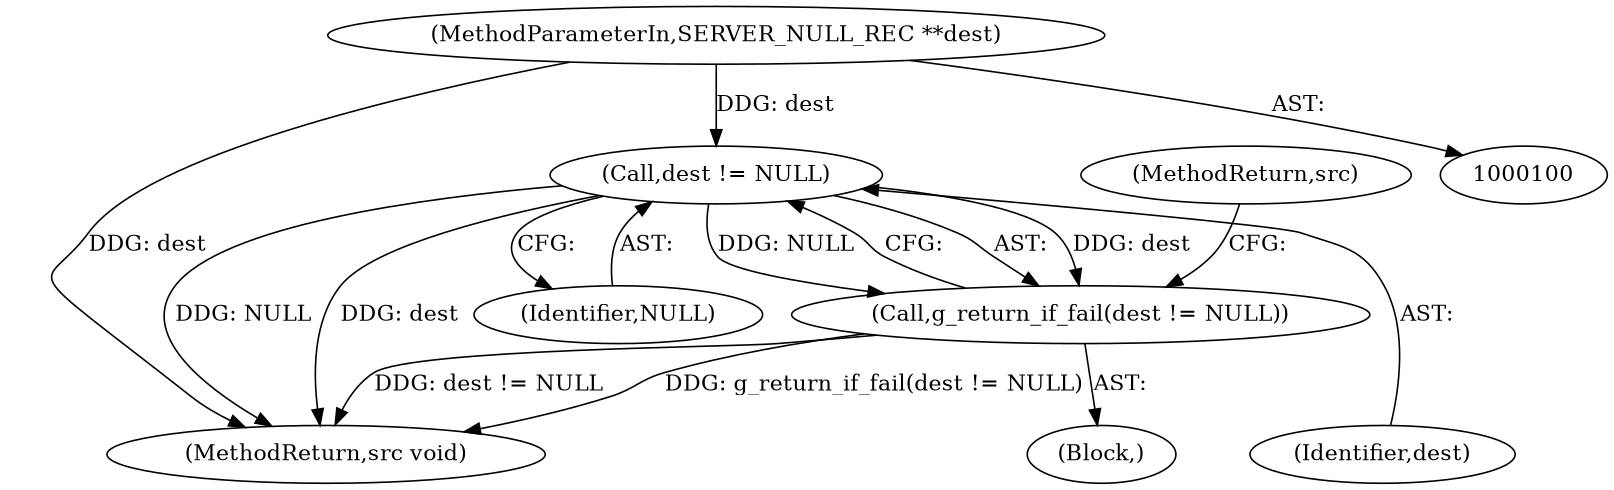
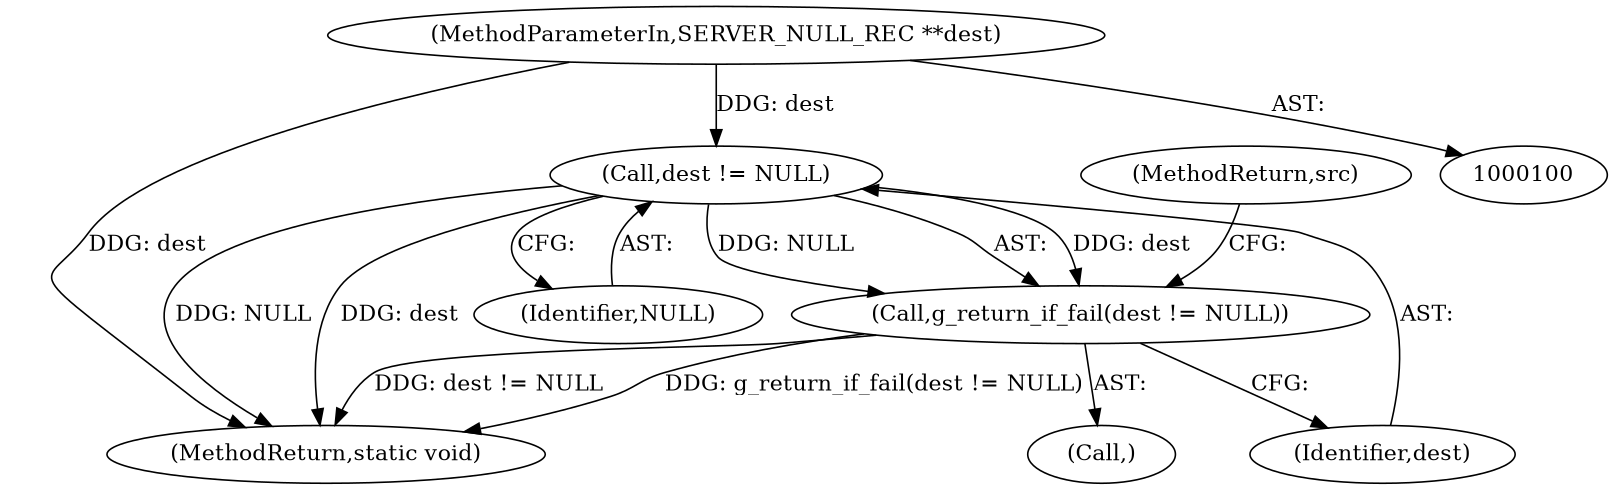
(881, 254) -> (1227, 382)
(326, 454) -> (326, 454)
(1102, 454) -> (1102, 454)
